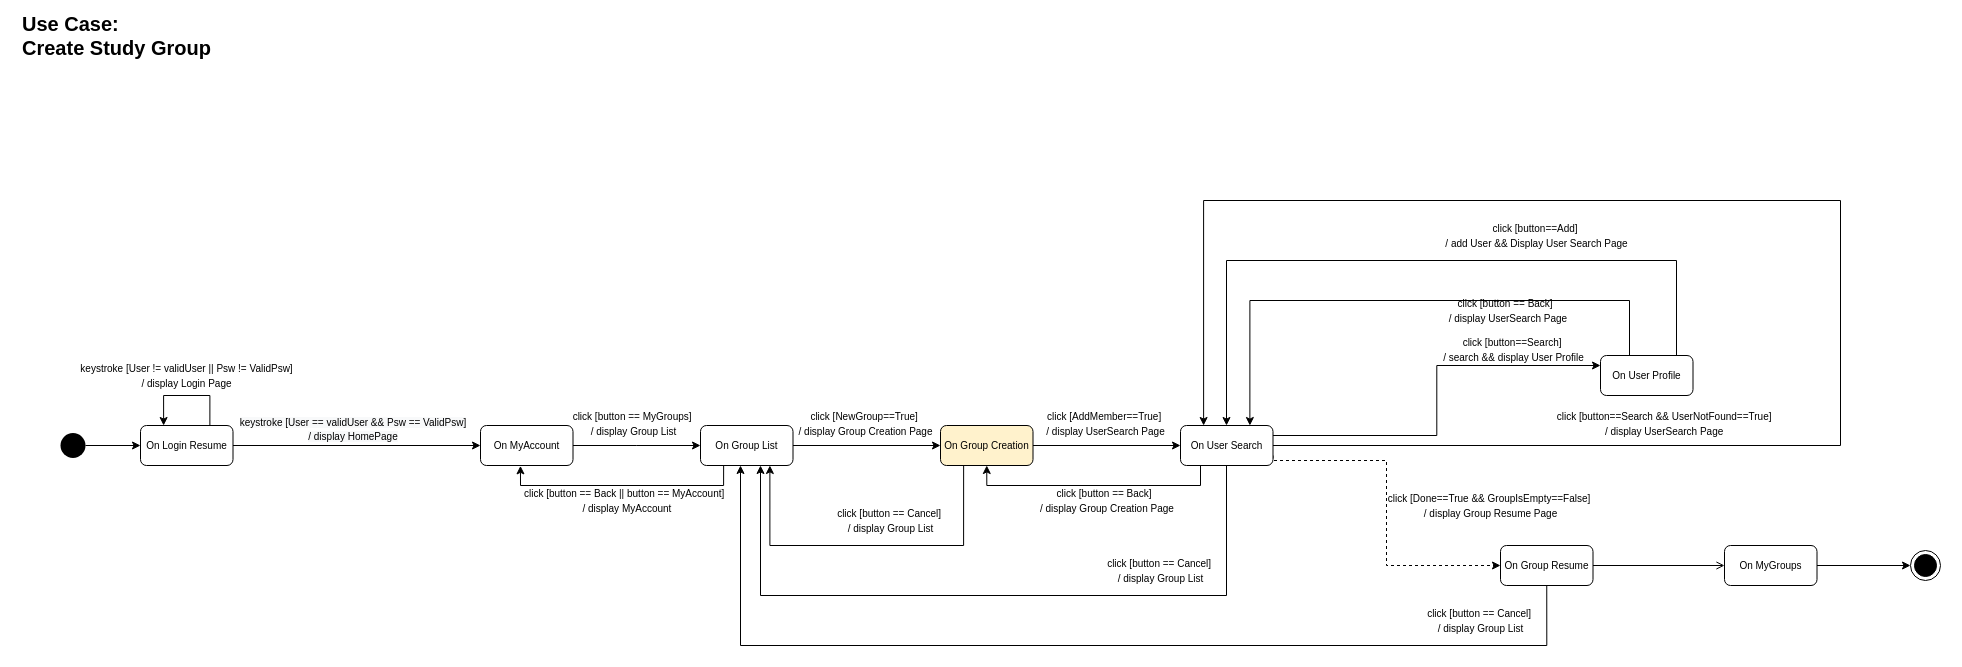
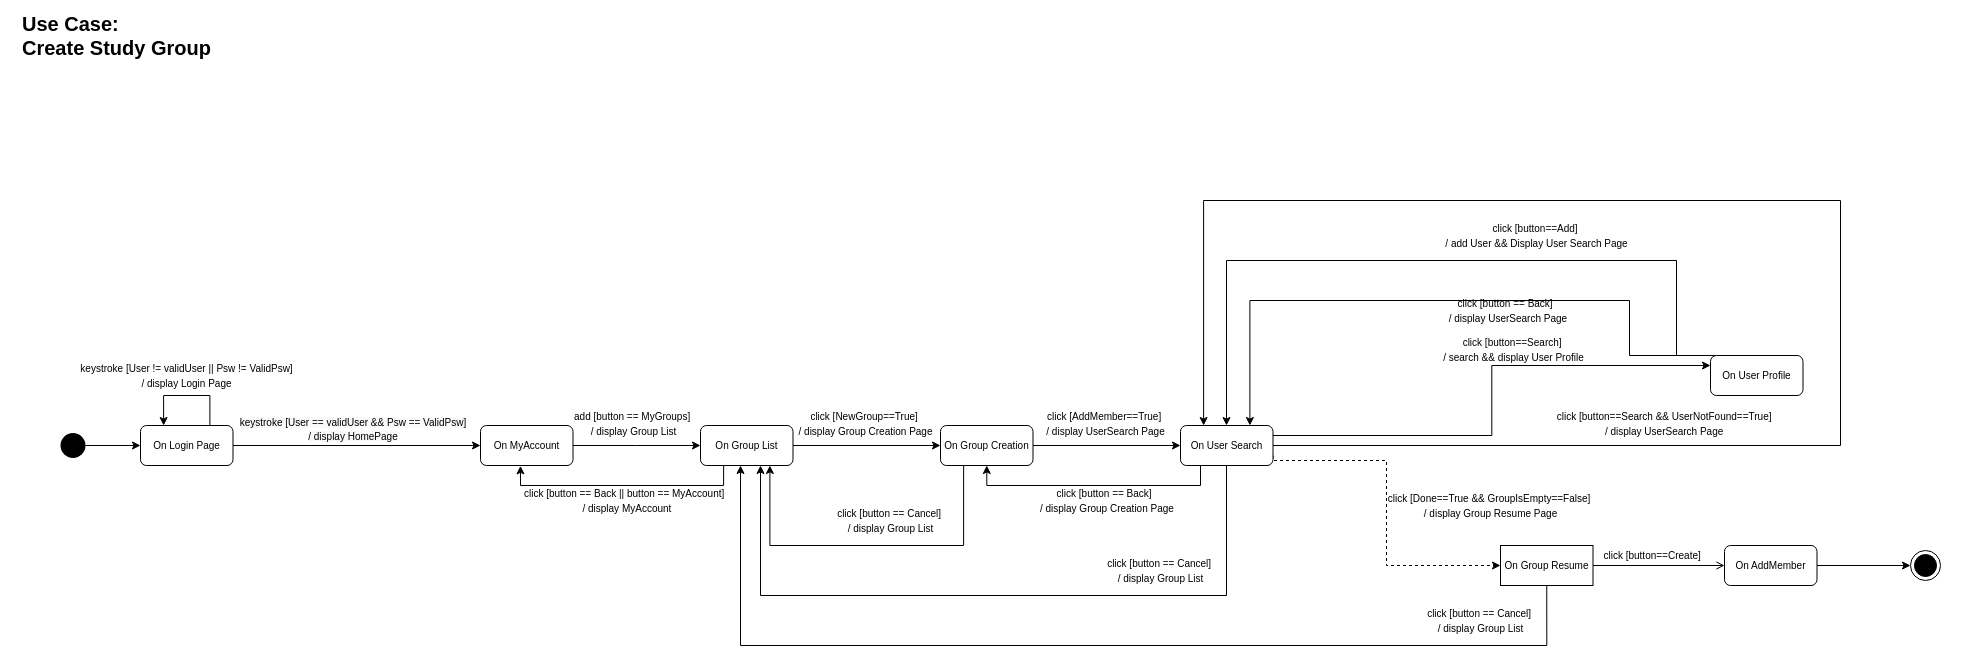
(1647, 376) -> (1757, 376)
(634, 424) -> (634, 424)
(187, 446) -> (187, 446)
(987, 446) -> (987, 446)
none -> (1653, 556)
(1547, 566) -> (1547, 566)
(1771, 566) -> (1771, 566)
